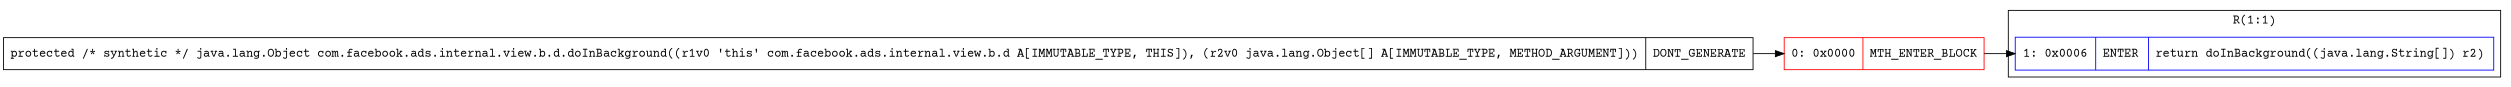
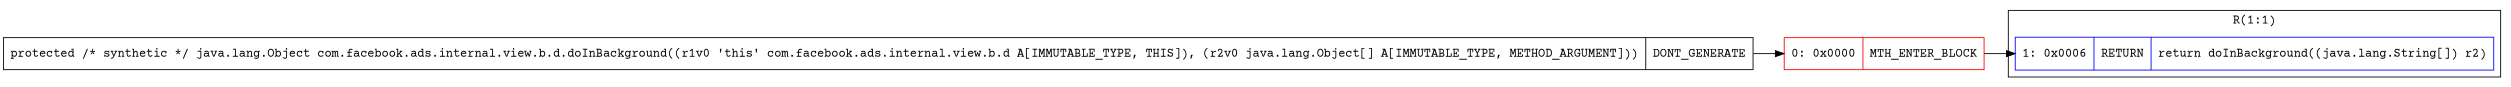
(2121, 53) -> (2123, 53)
